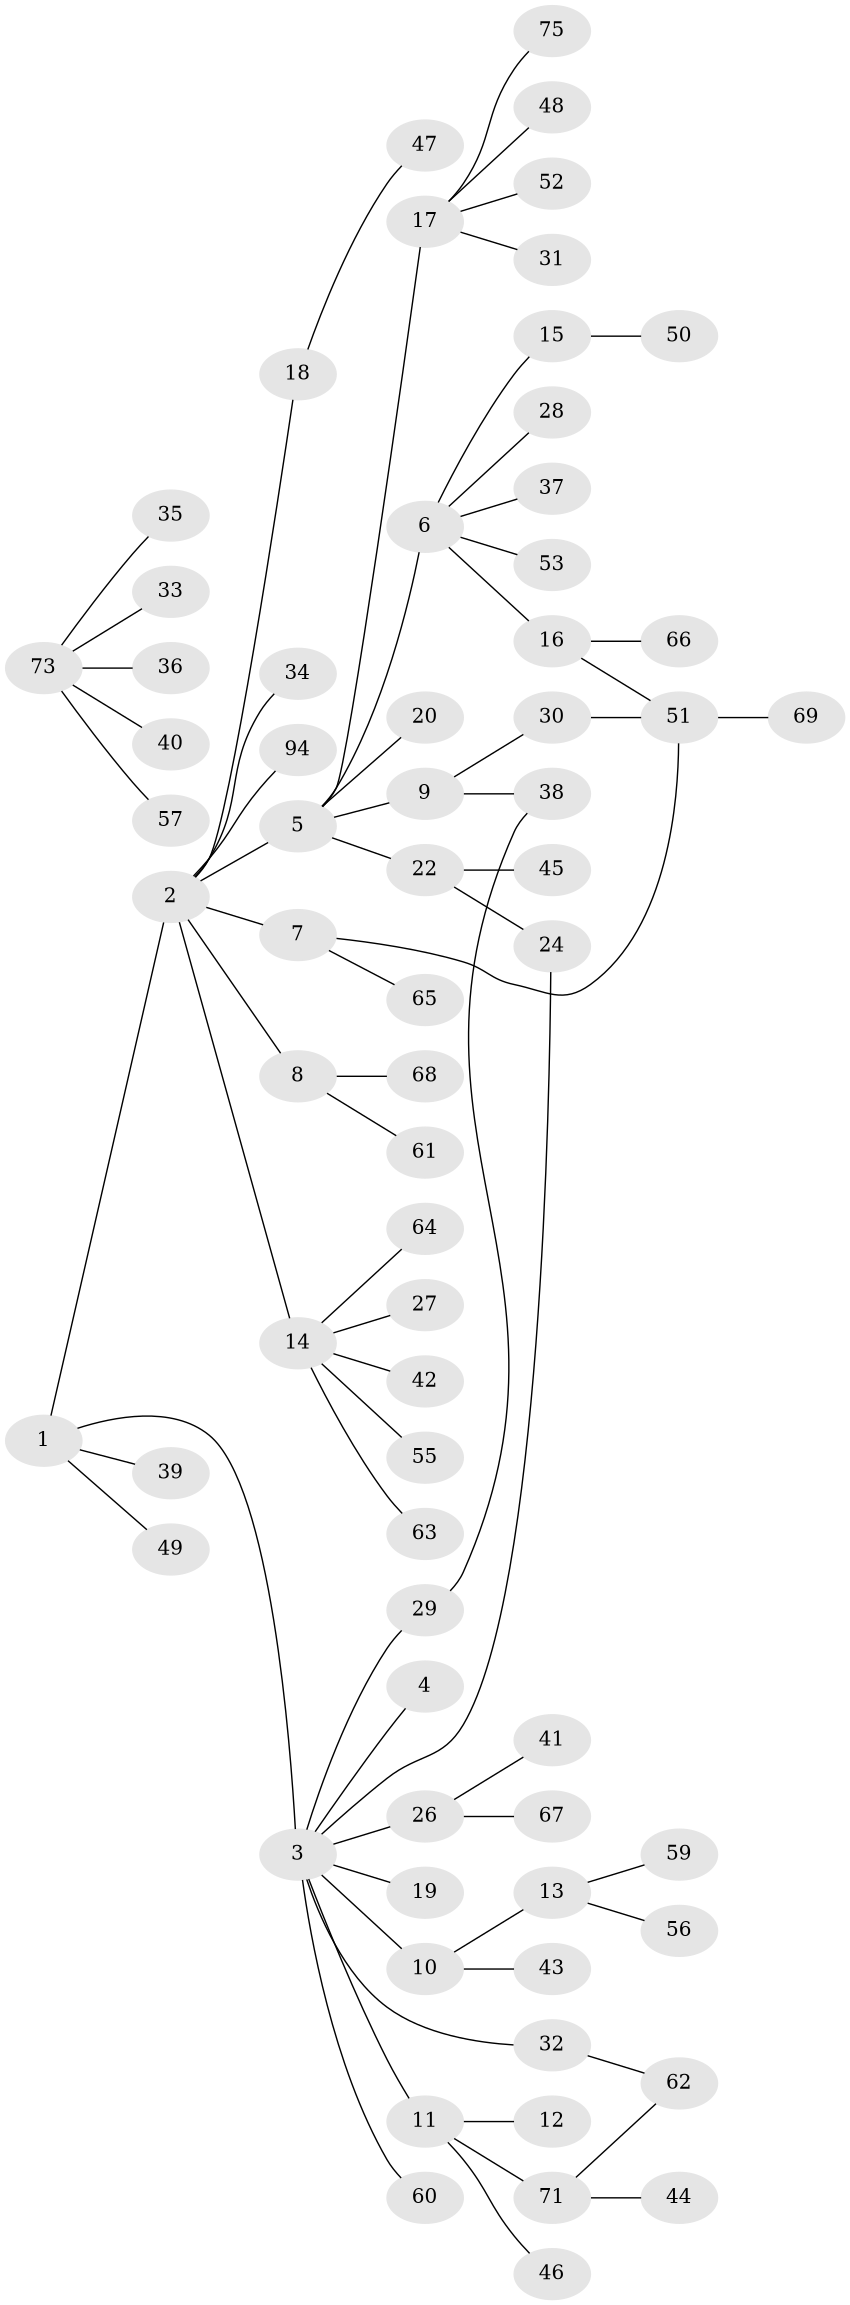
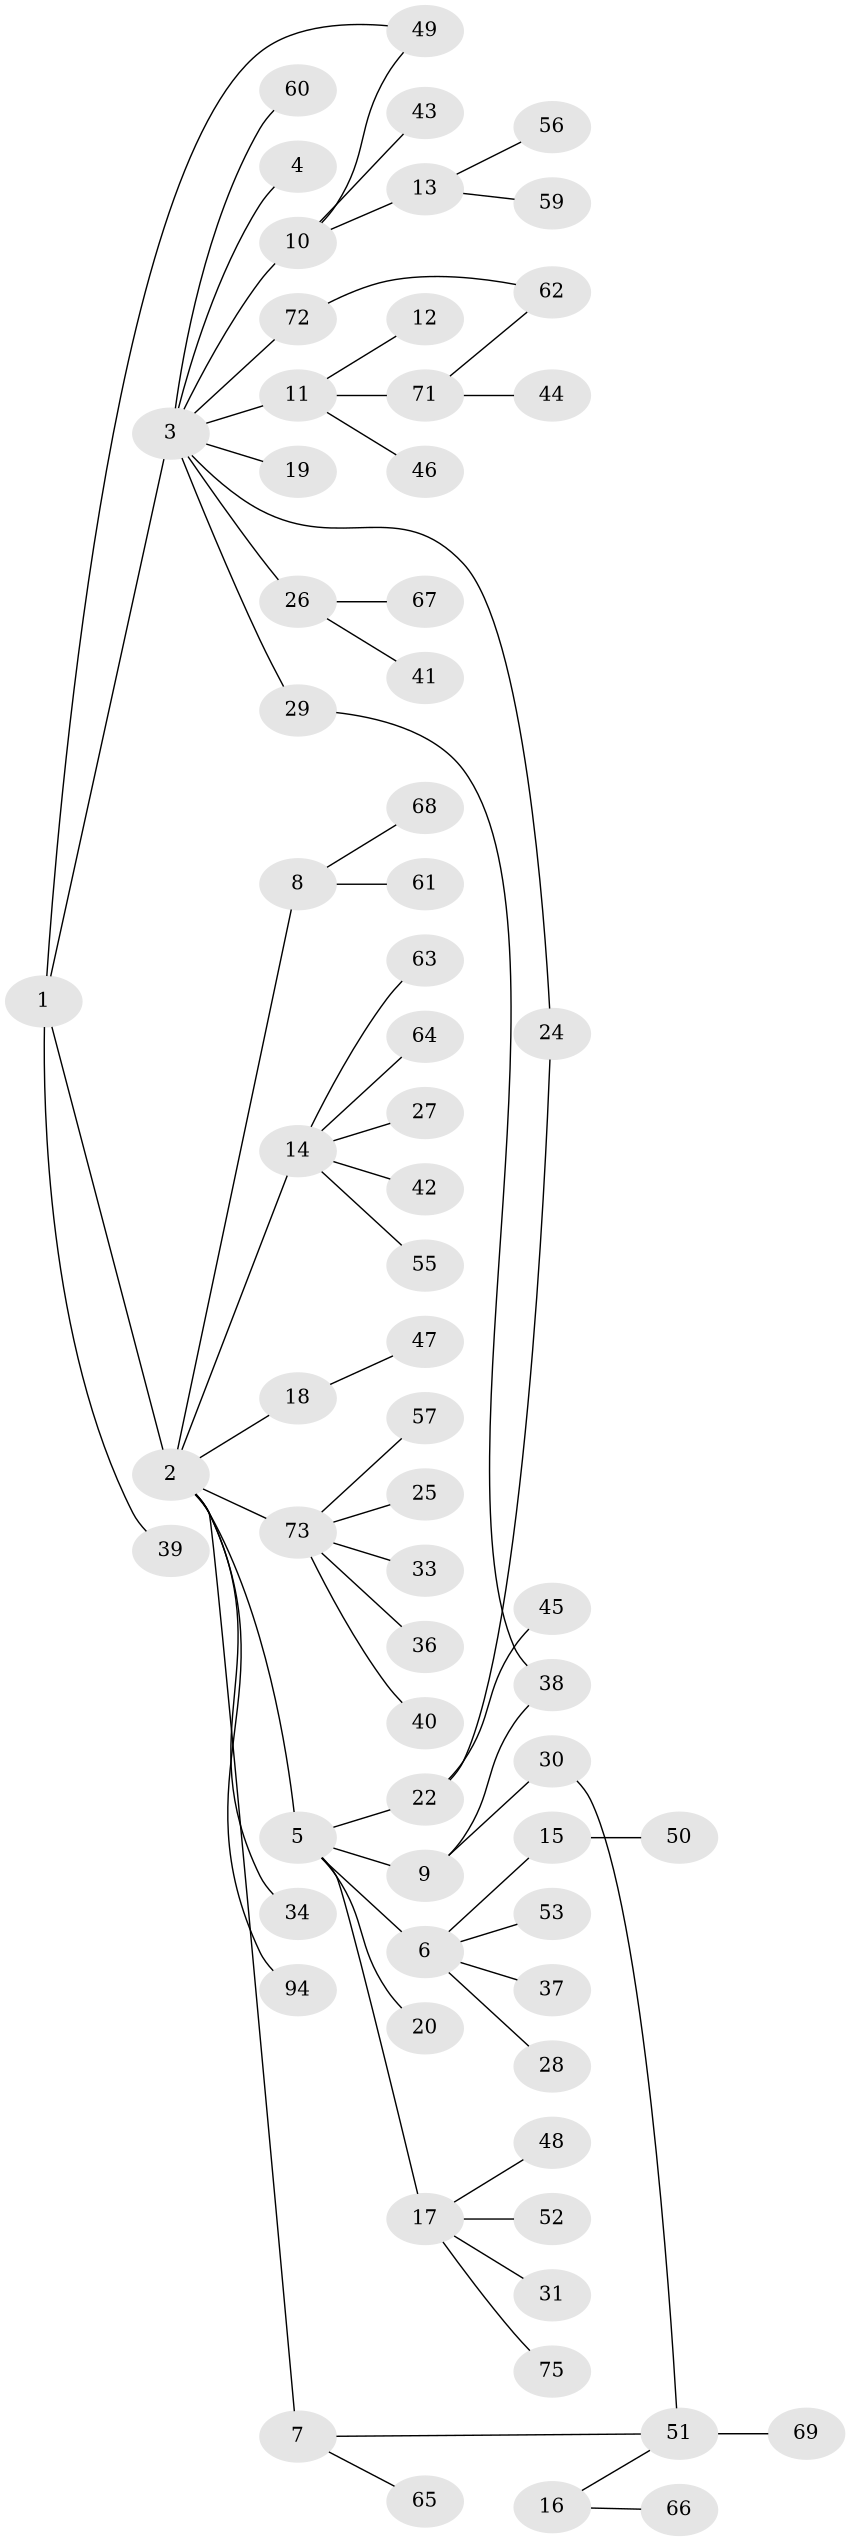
none -> (363, 138)
(171, 516) -> (425, 1494)
(489, 584) -> none
none -> (235, 1504)
(552, 2045) -> (298, 319)
